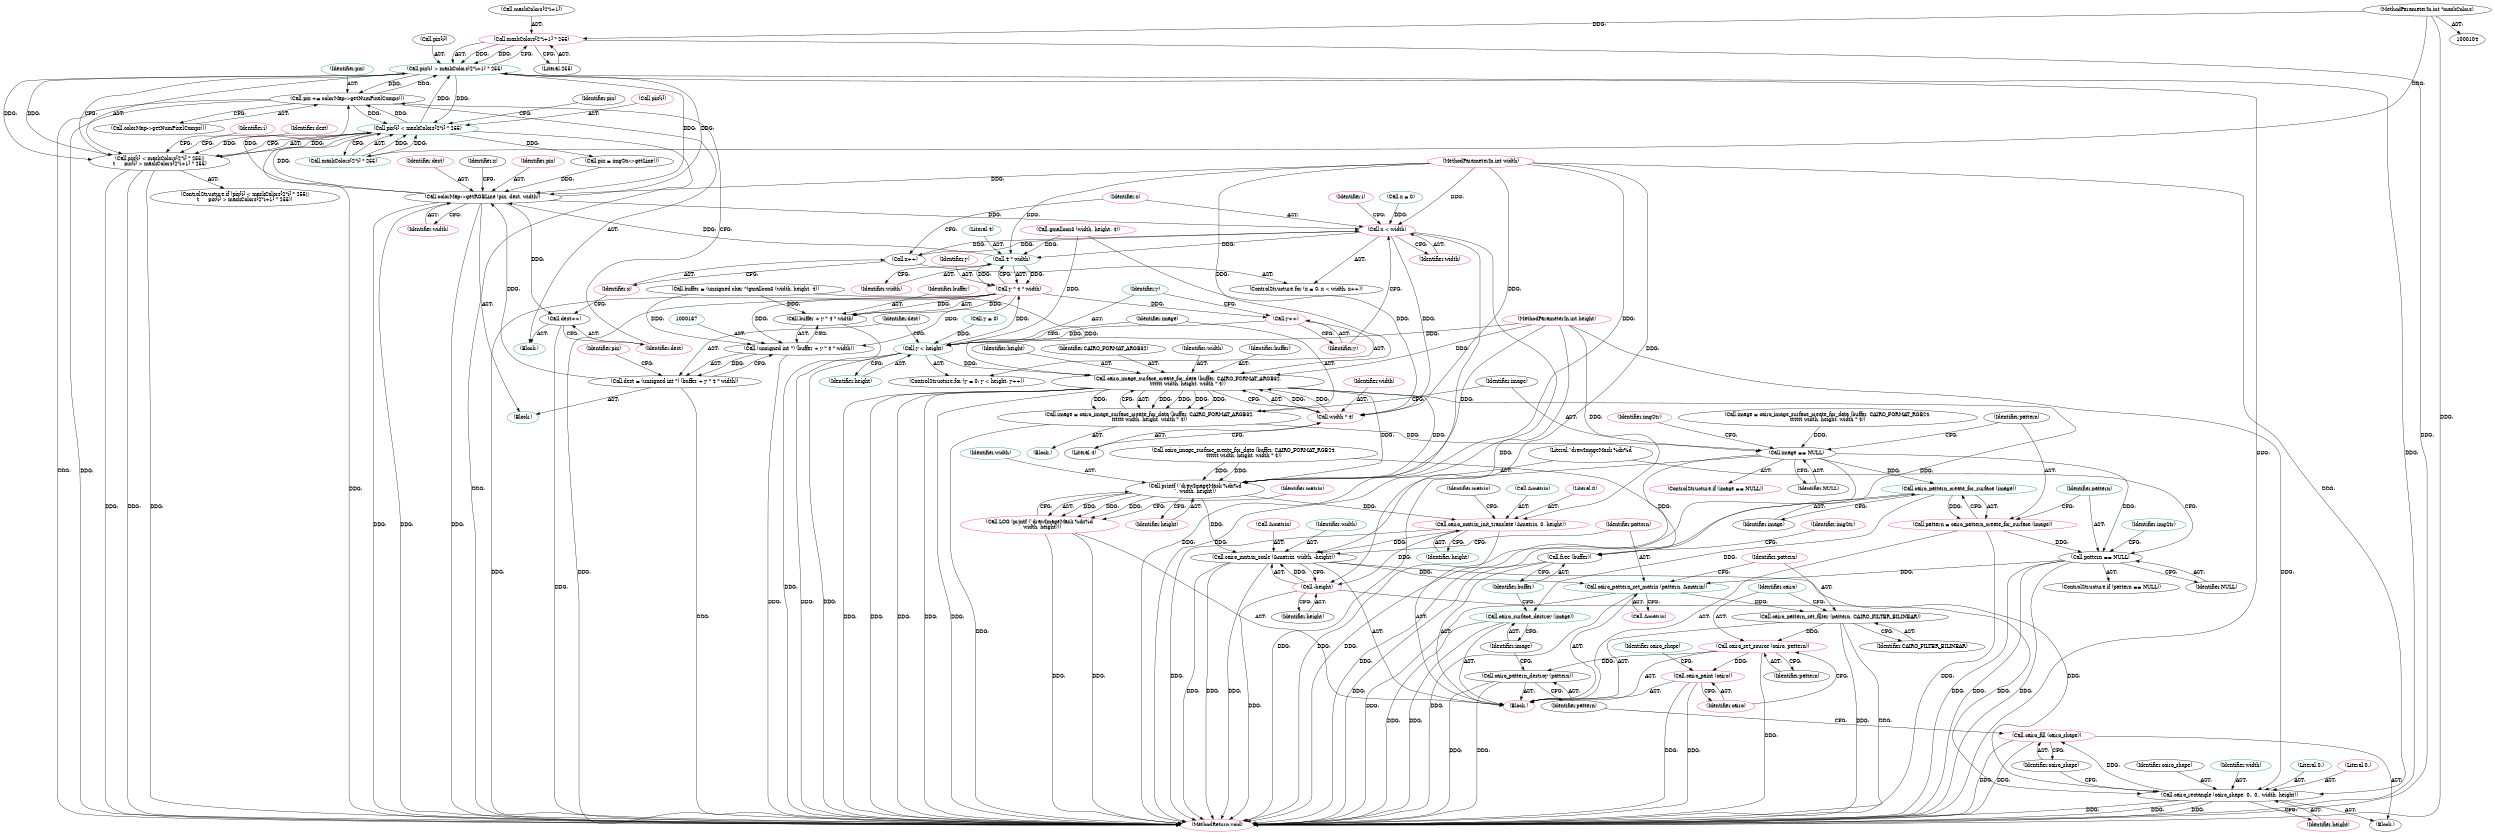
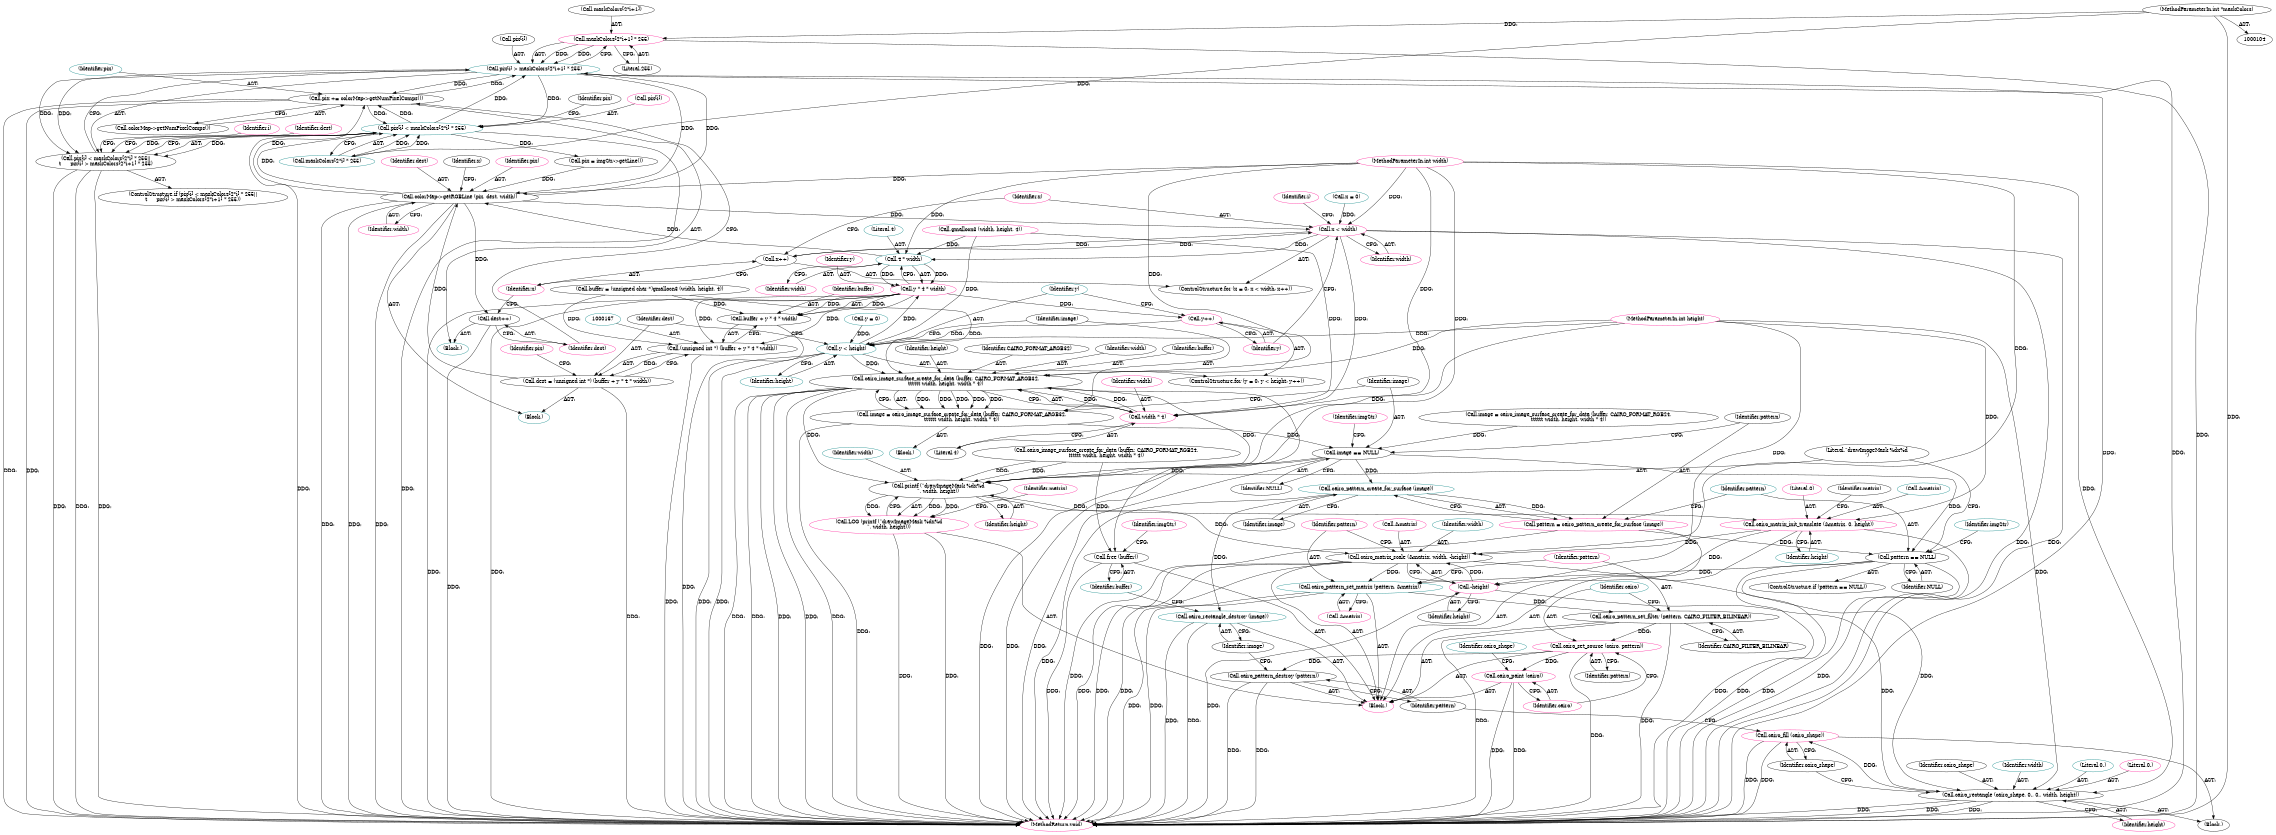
(1715, 489) -> none
(1530, 617) -> (1222, 617)
